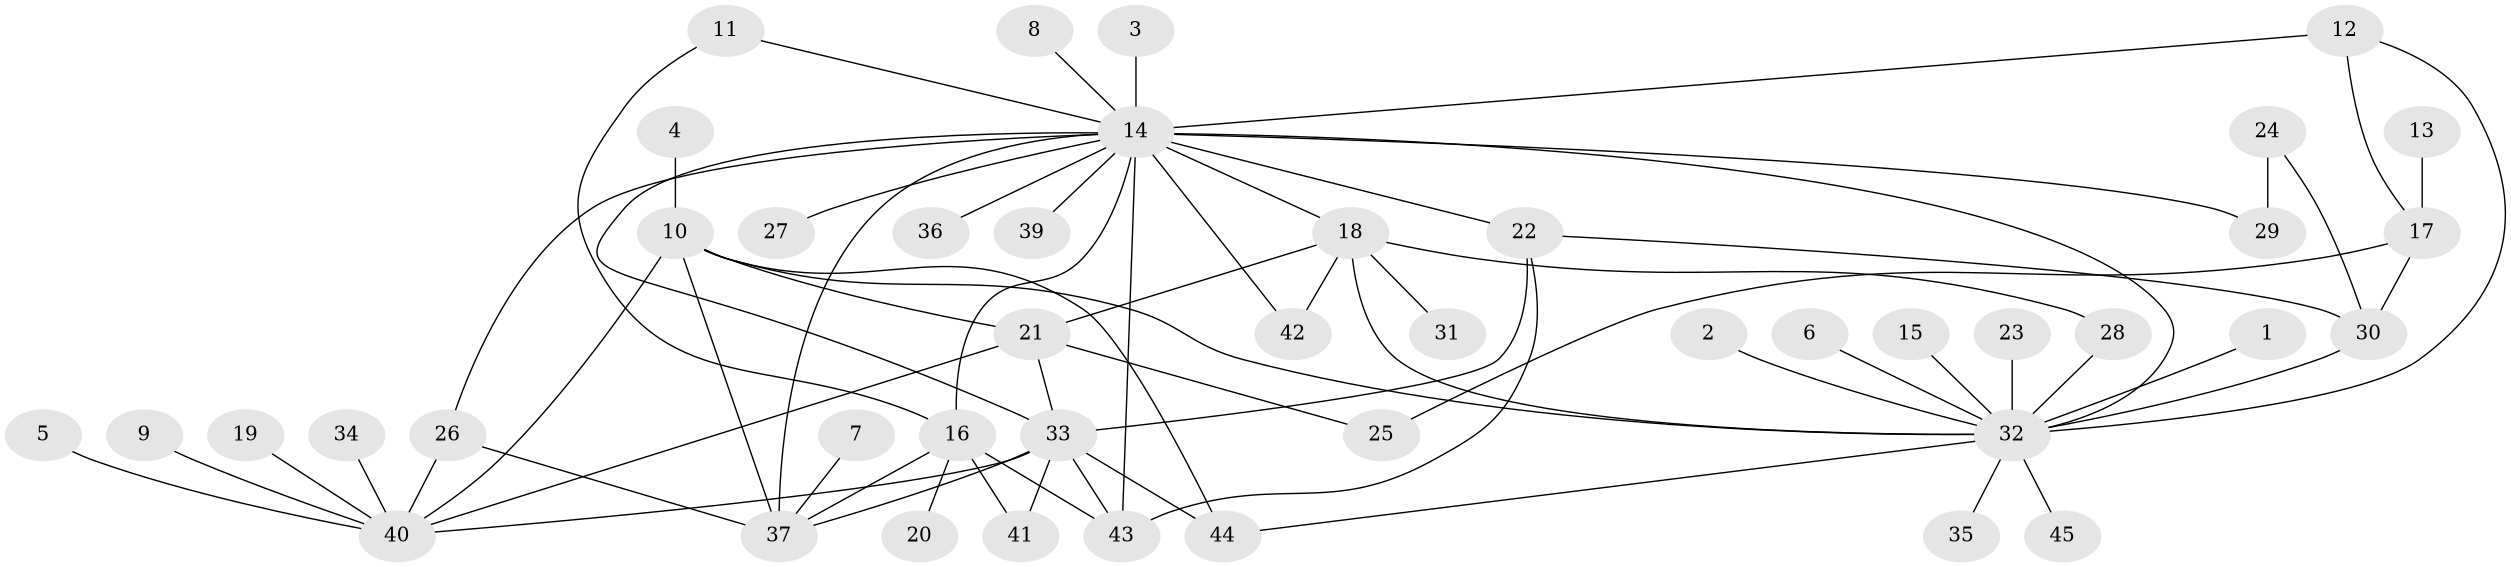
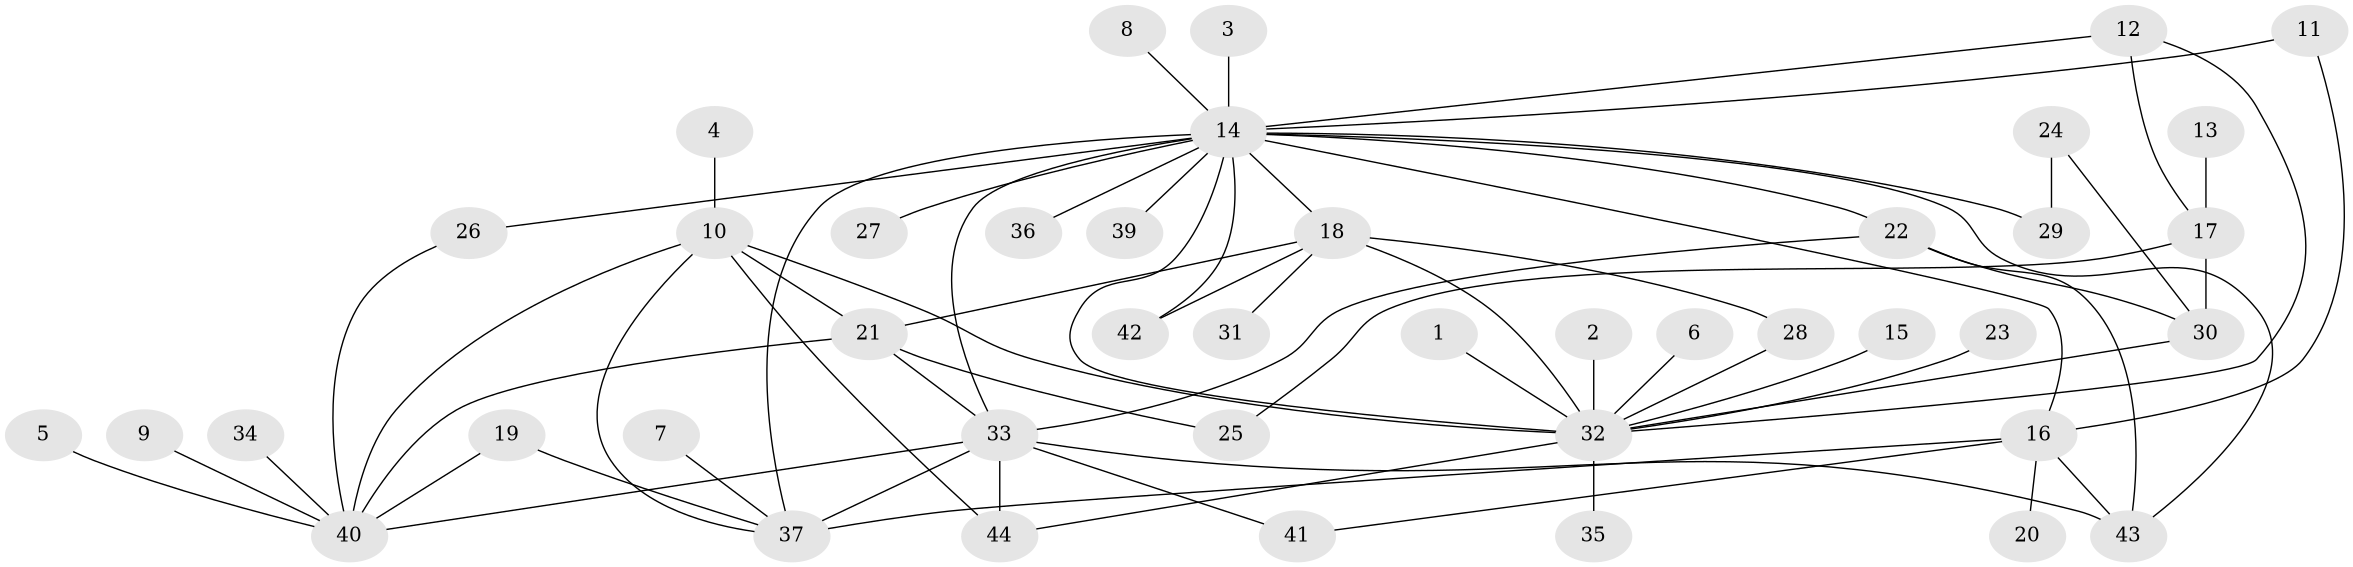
(614, 486) -> (669, 497)
(2063, 536) -> none
